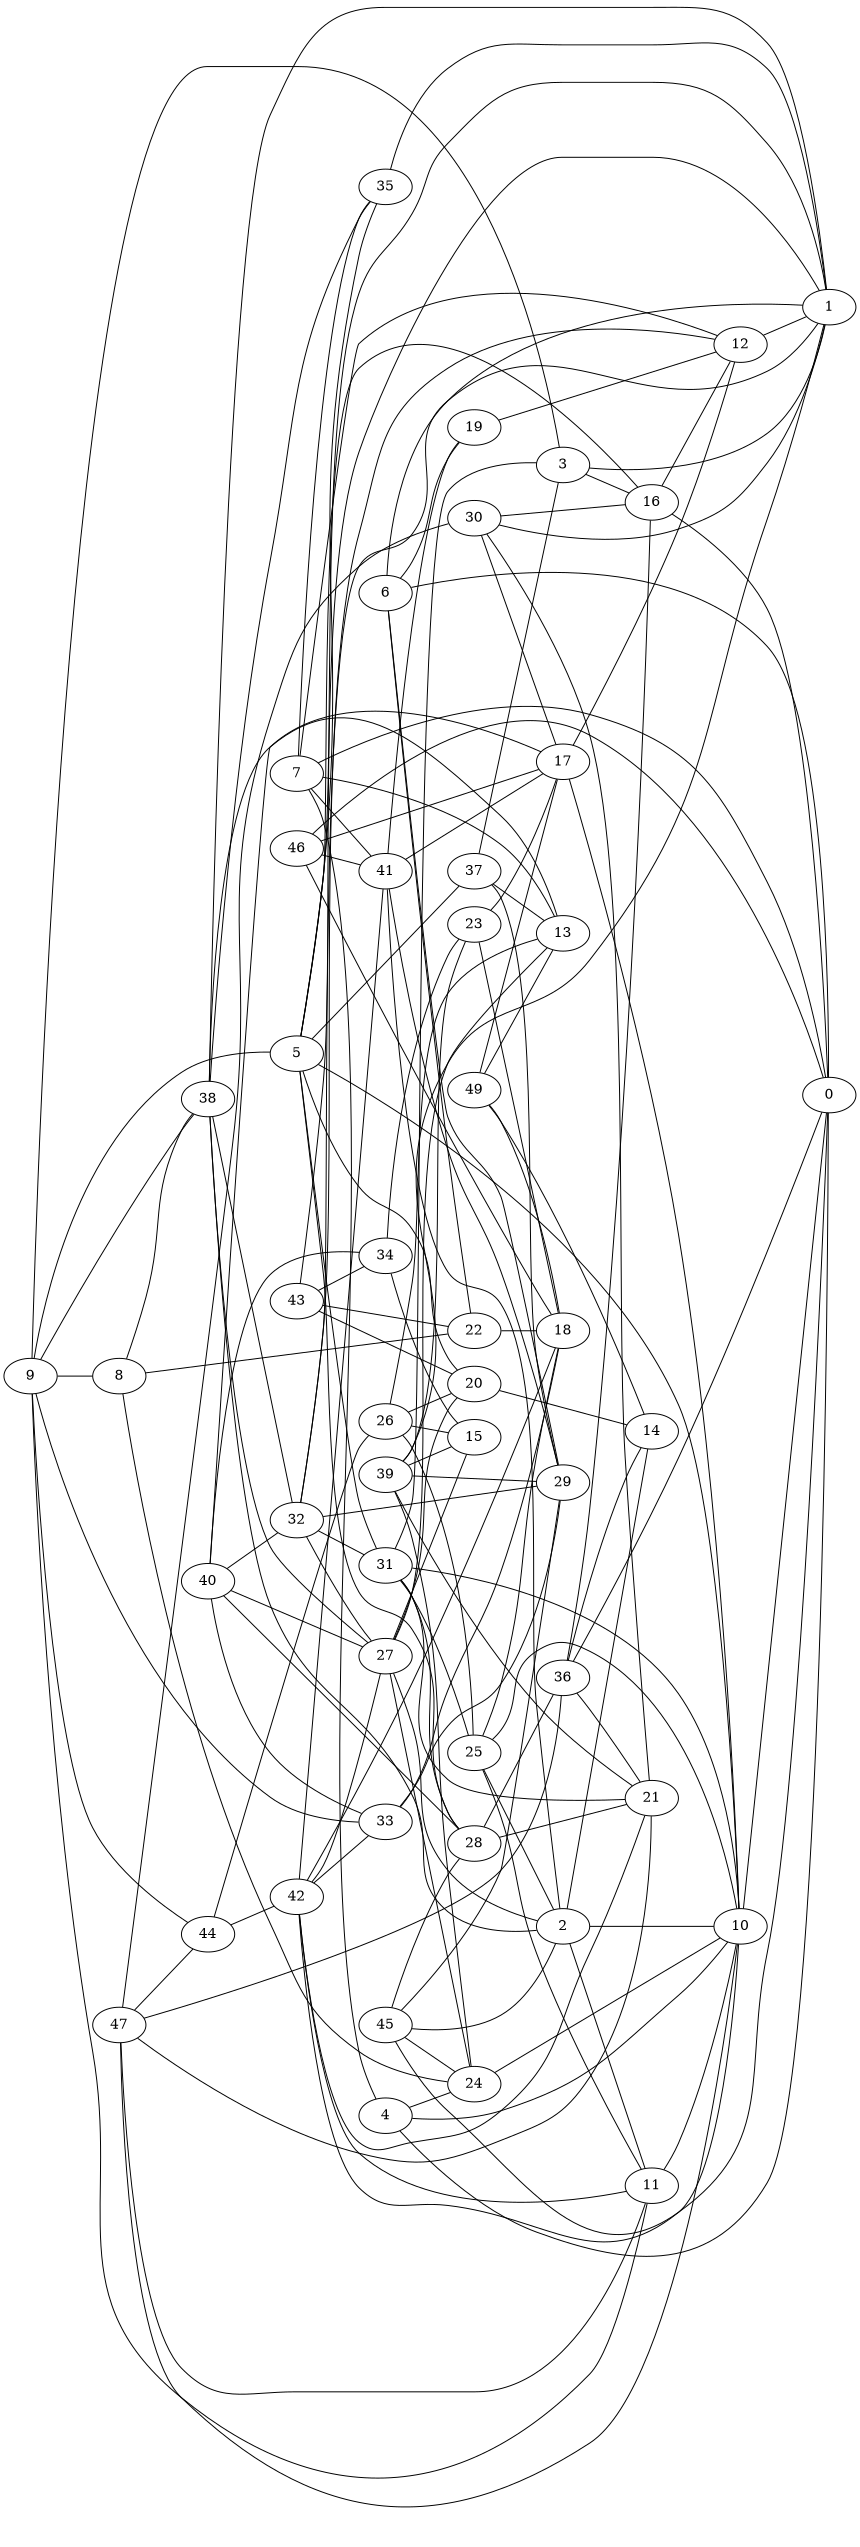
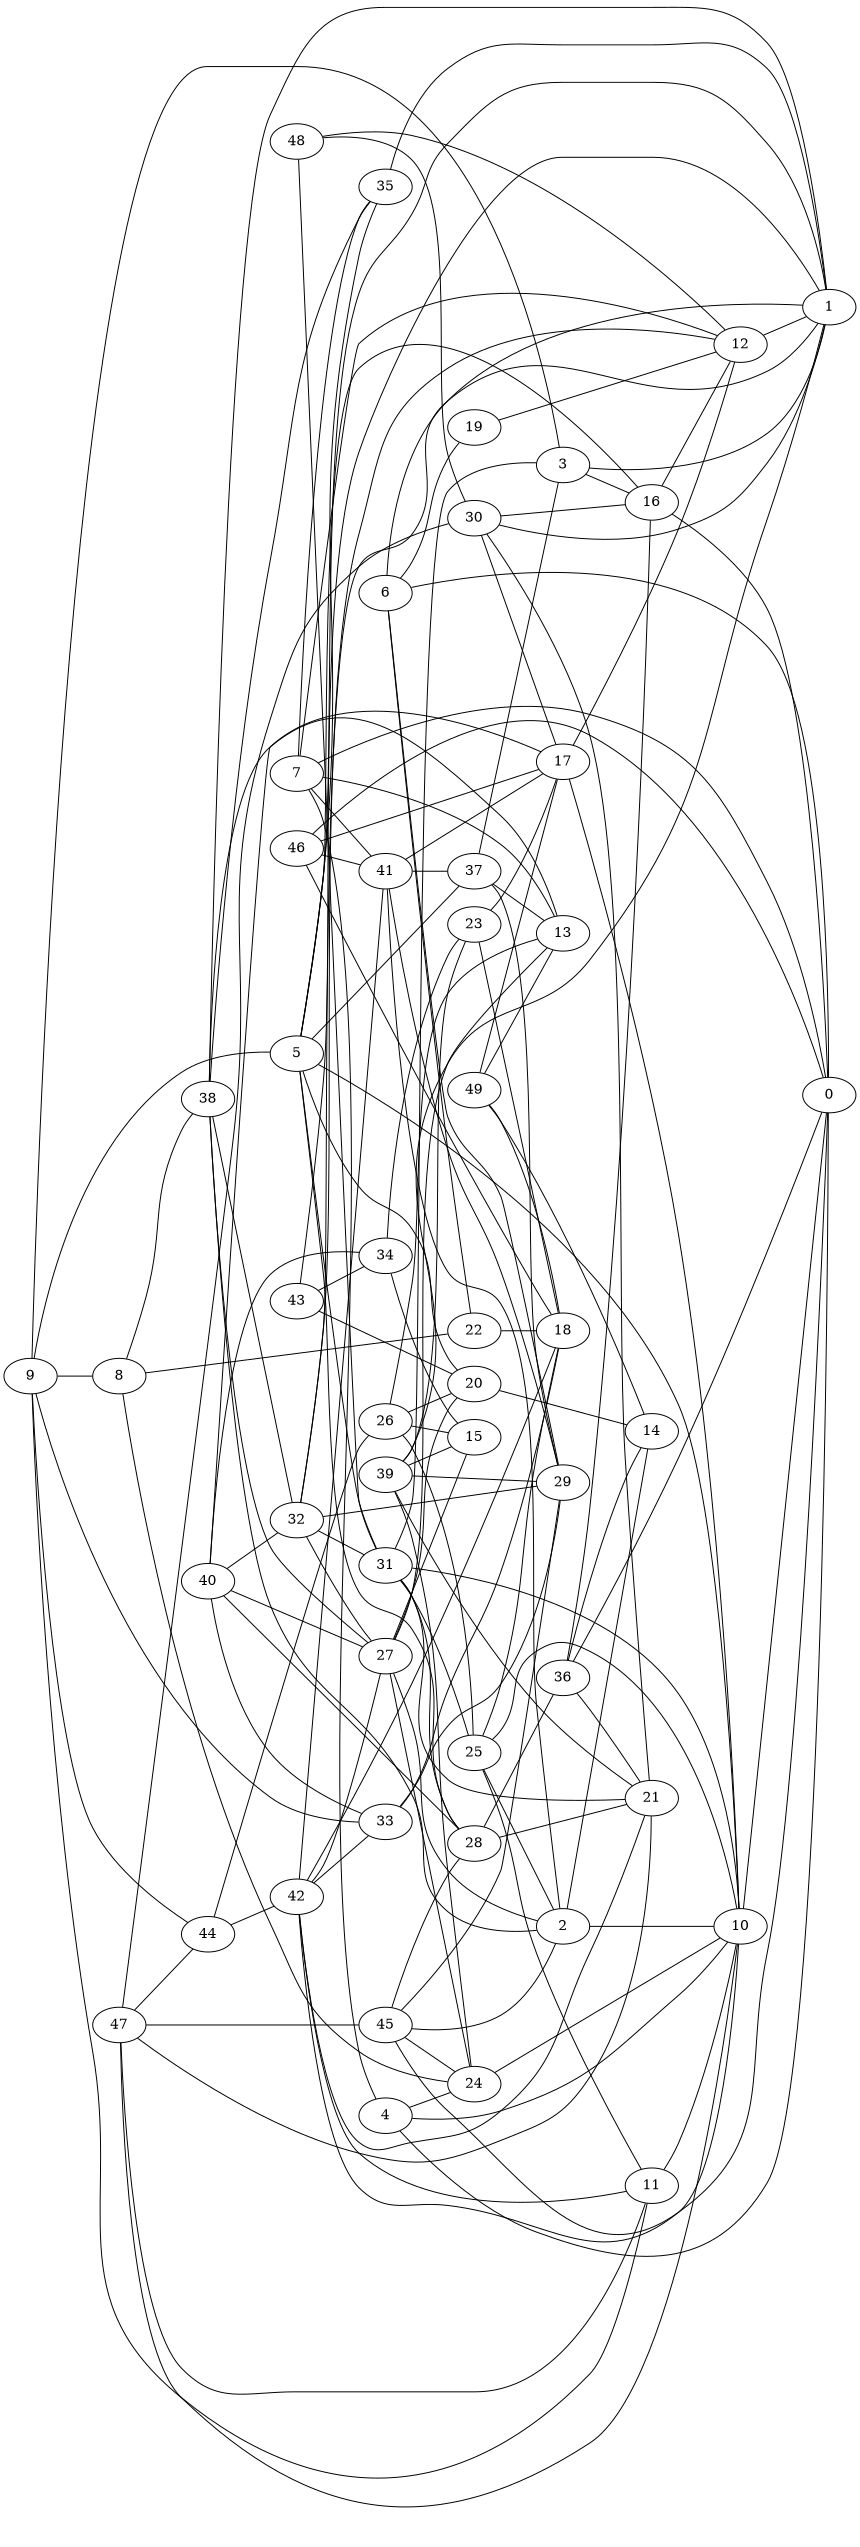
none -> (297, 142)
(410, 645) -> (430, 871)
(114, 1235) -> none
(386, 1316) -> none
(415, 1922) -> (252, 2025)
(611, 2067) -> none
